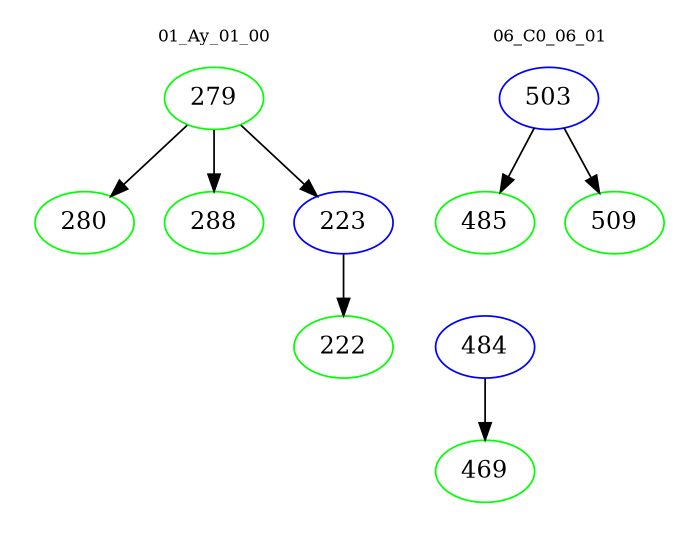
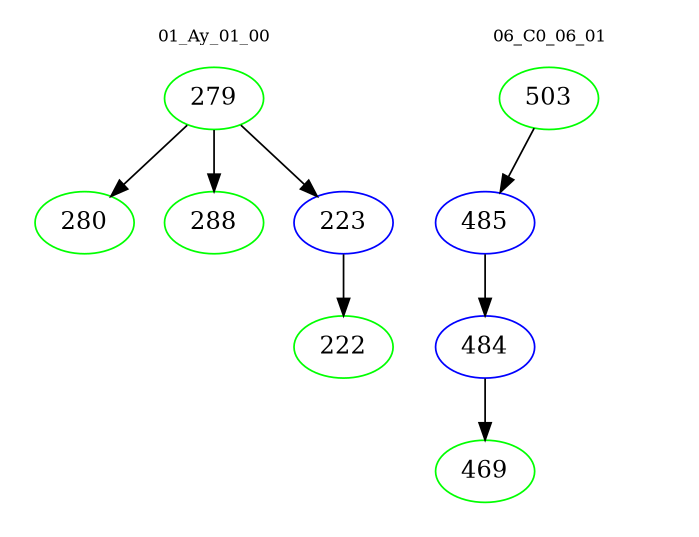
(549, 98) -> (549, 98)
(485, 223) -> (485, 223)
(615, 223) -> none
none -> (485, 276)
